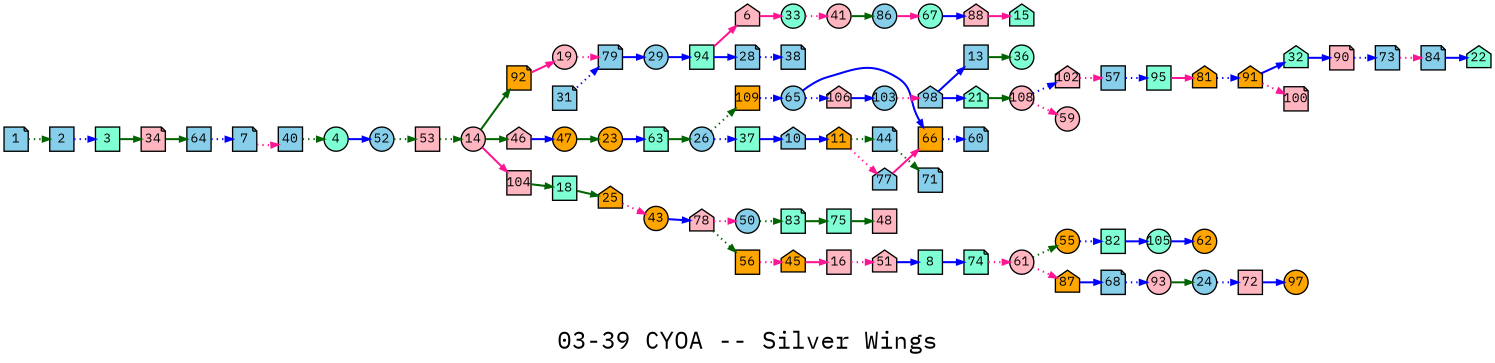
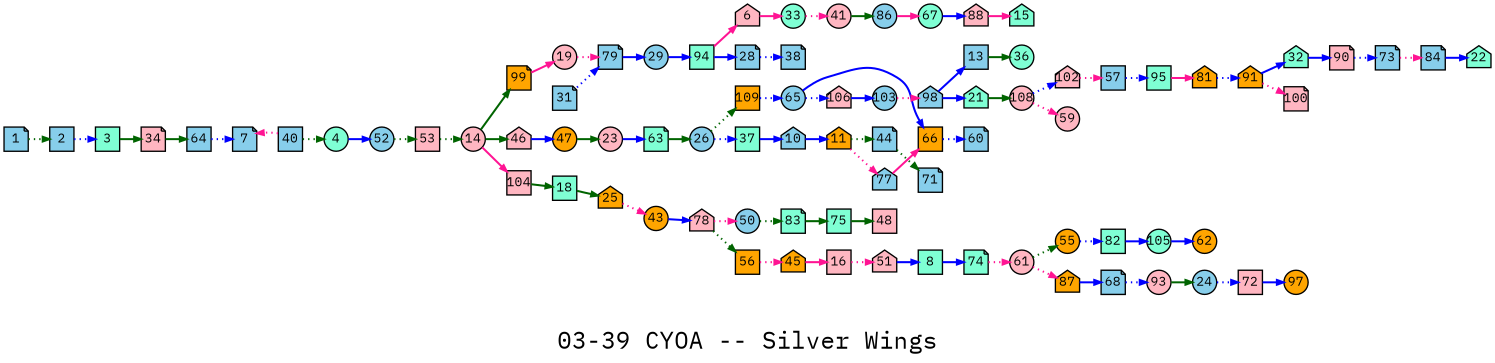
(519, 78) -> (519, 78)
(610, 139) -> (610, 139)
(264, 145) -> (271, 133)
